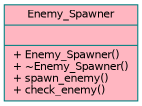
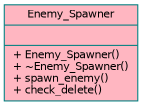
(59, 90) -> (58, 90)
